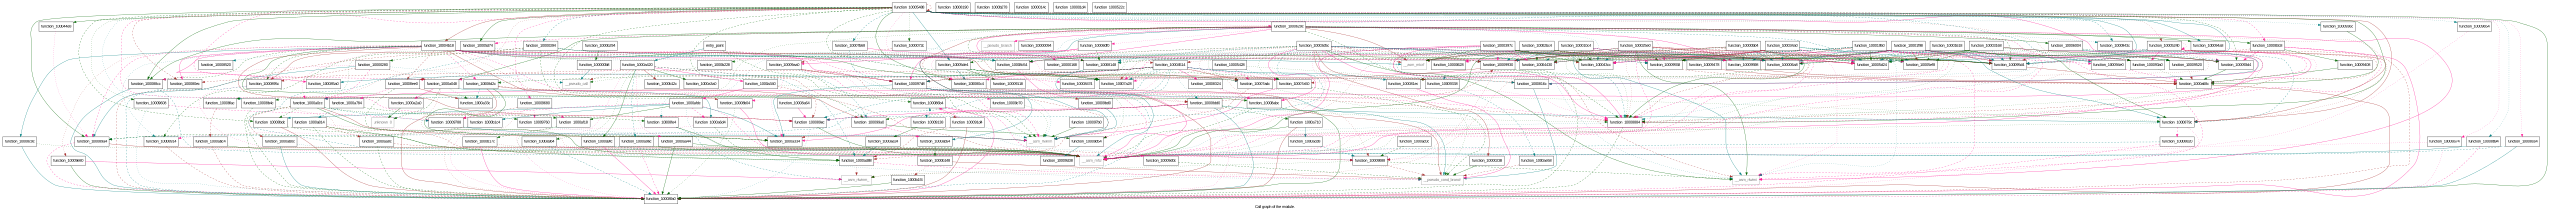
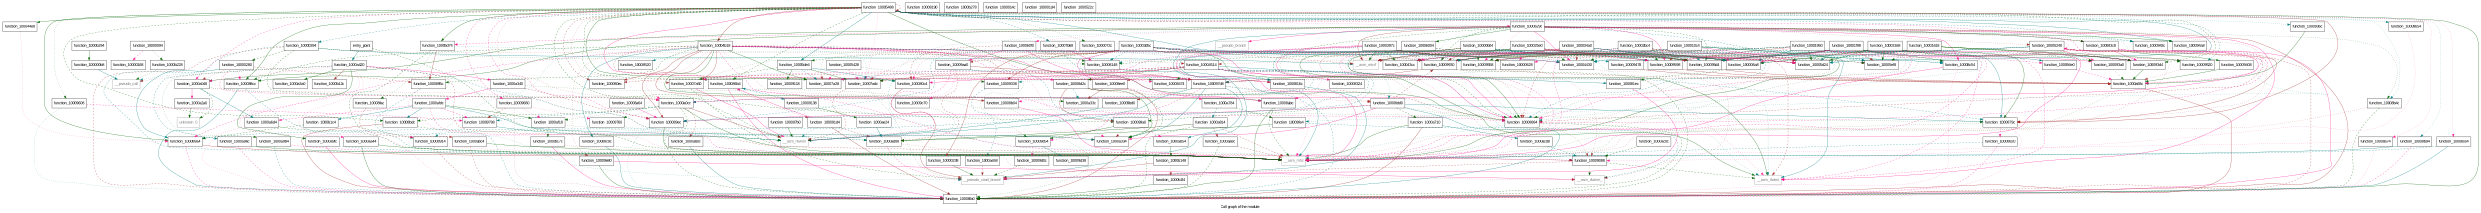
(1699, 30) -> (1864, 31)
(293, 50) -> (665, 69)
(323, 84) -> none
